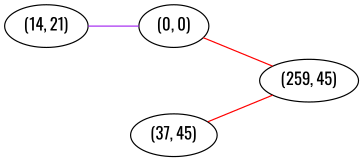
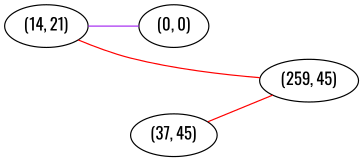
(238, 52) -> (167, 66)
